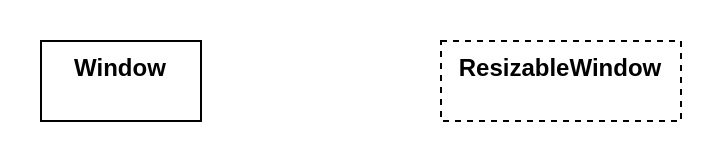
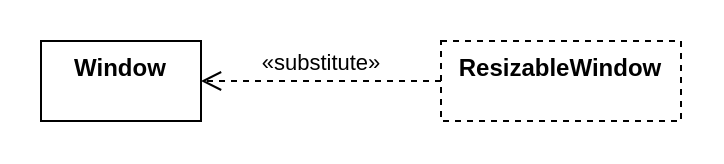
none -> (325, 81)
